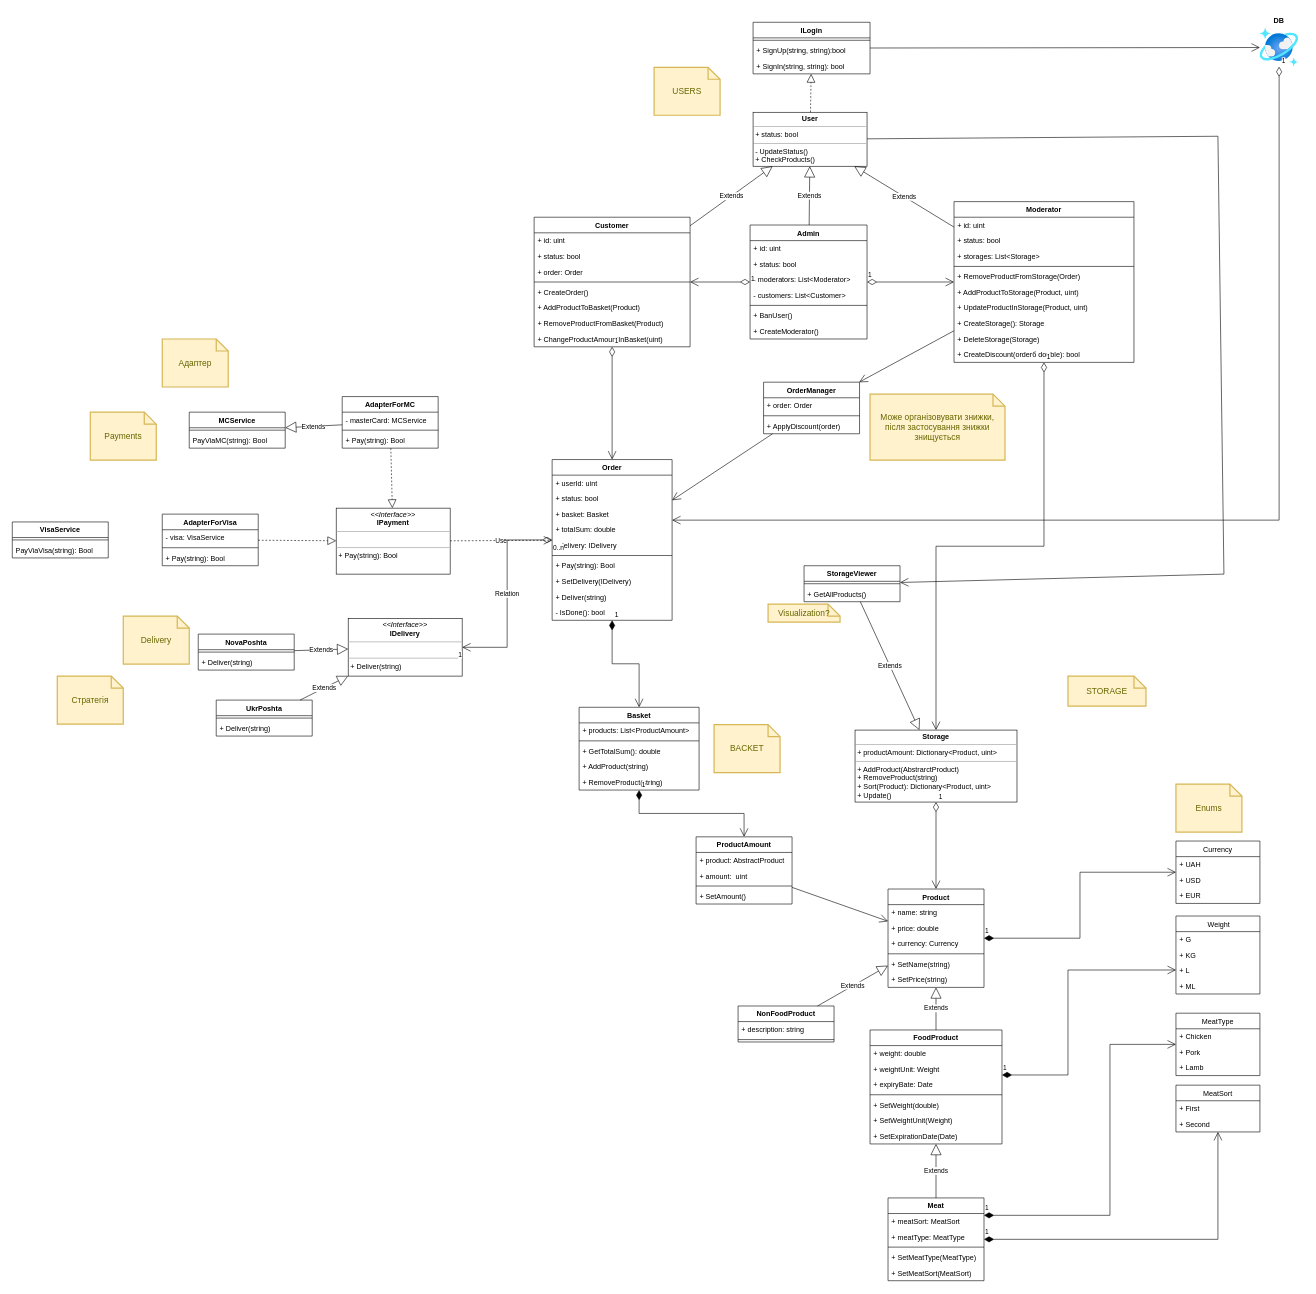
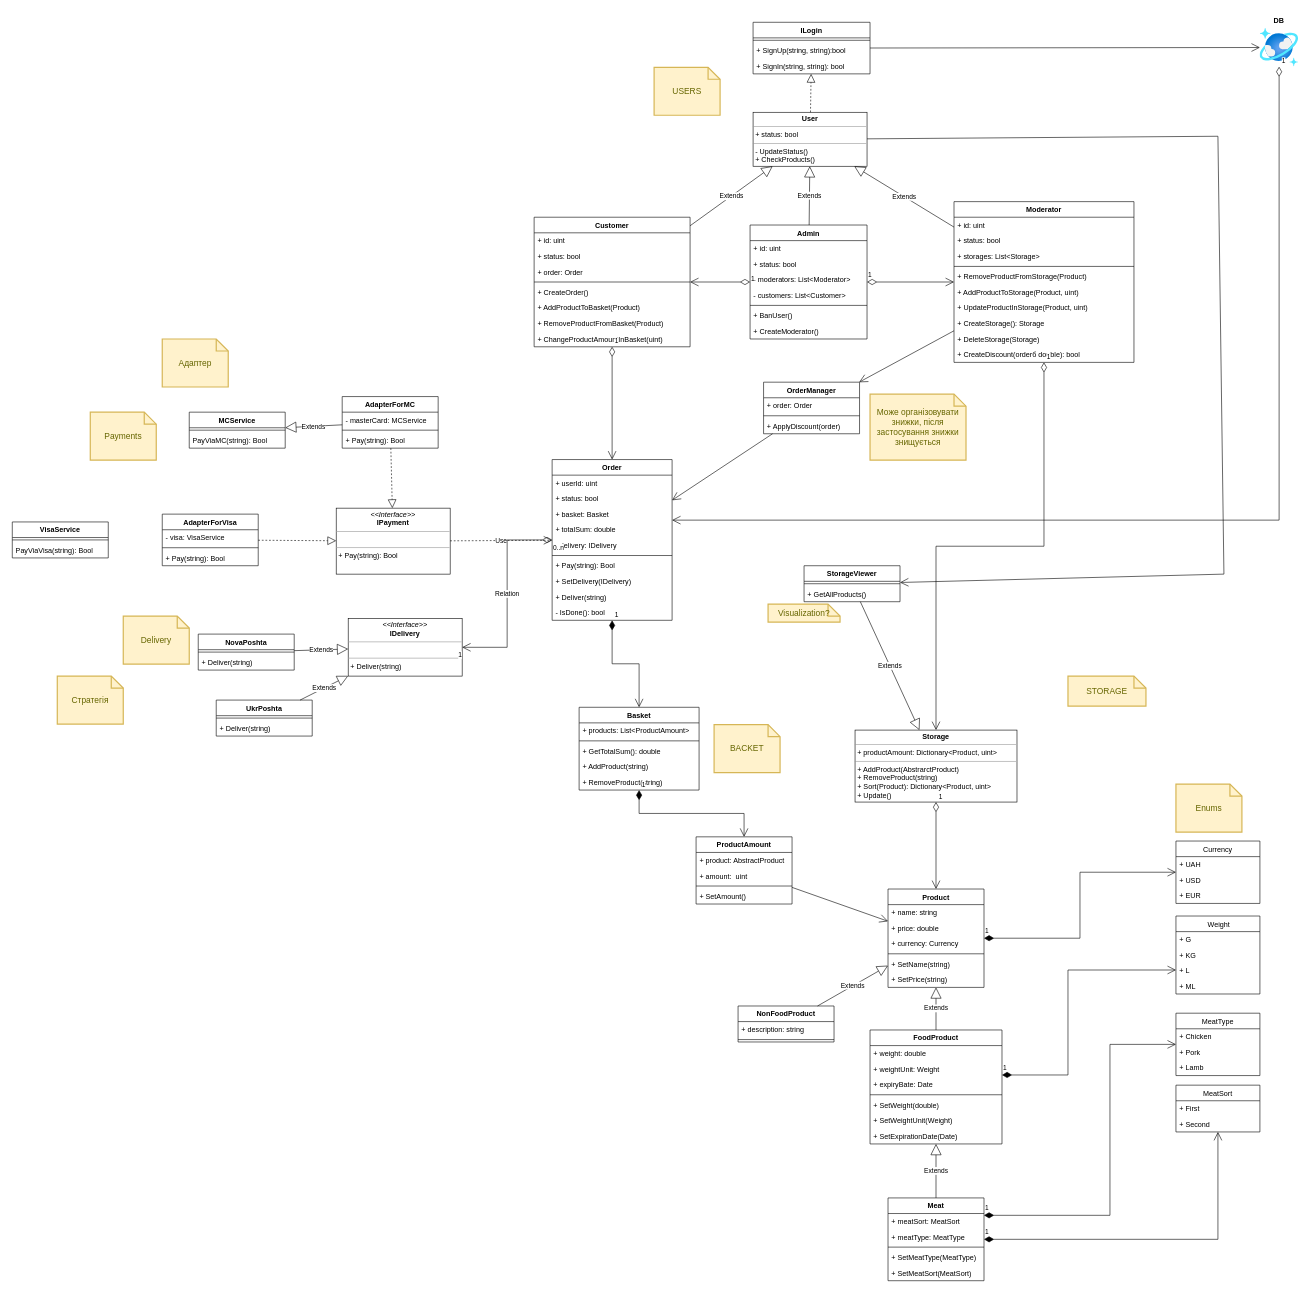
(1023, 277) -> (1027, 277)
(938, 427) -> (918, 427)
